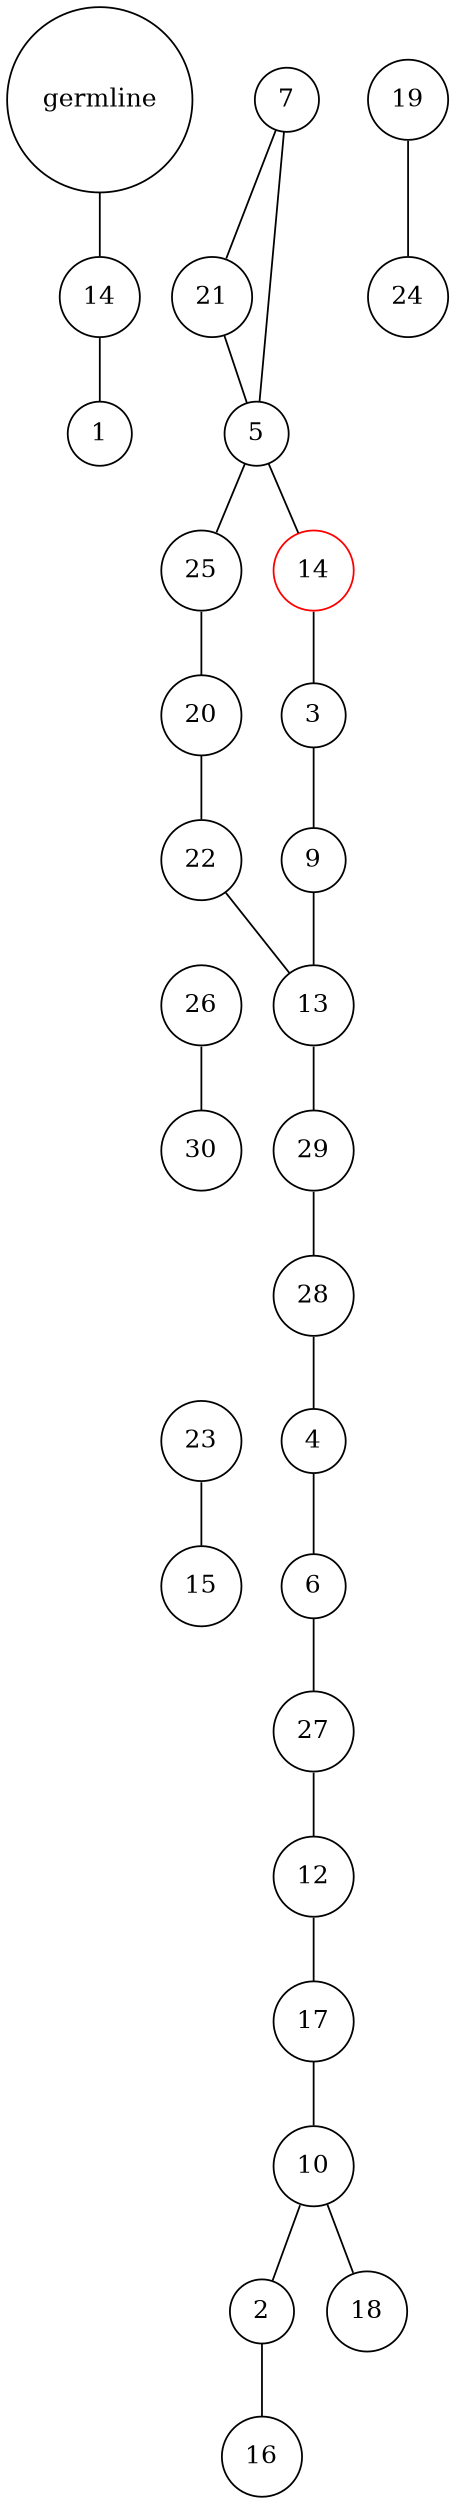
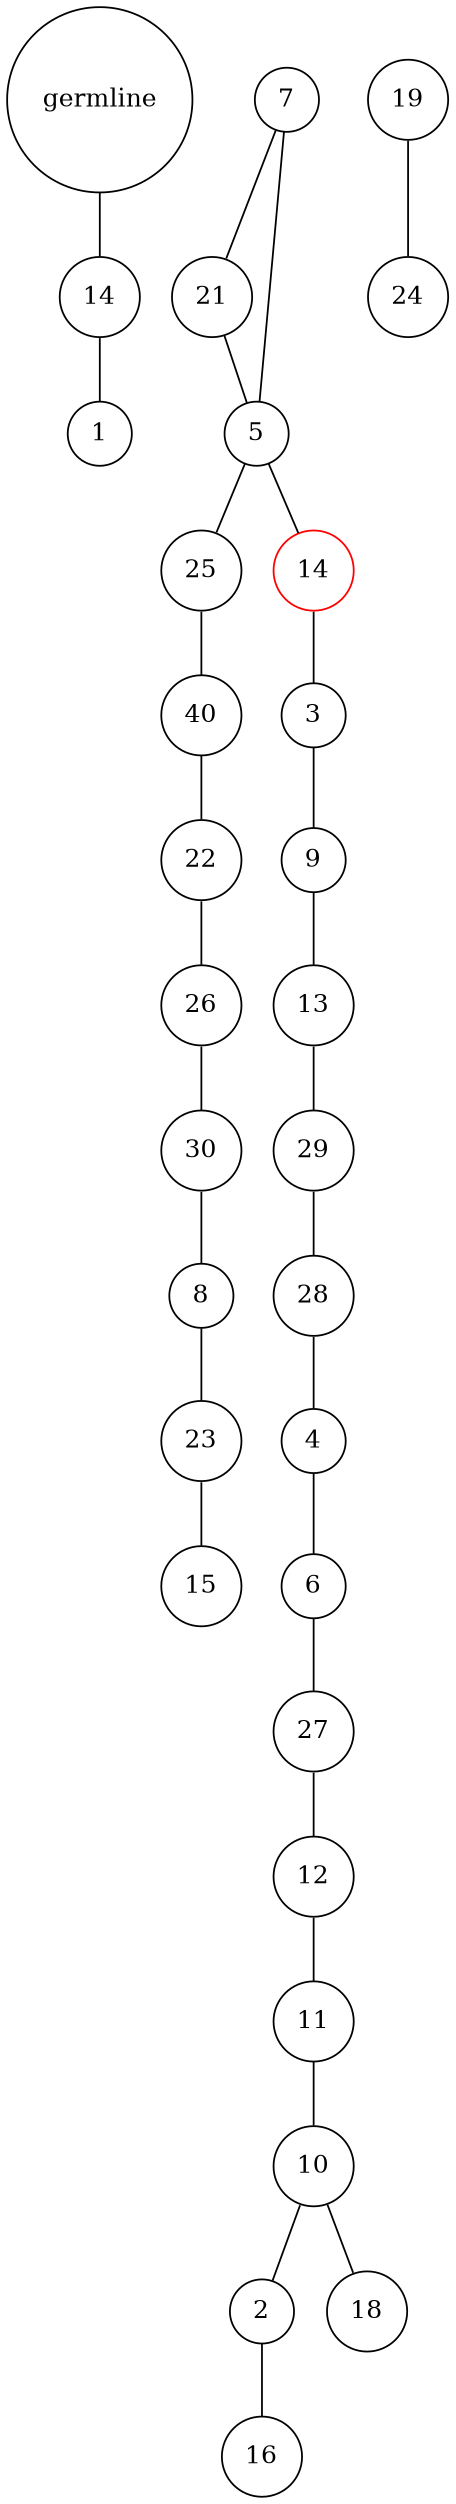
(201, 715) -> (201, 715)
(258, 933) -> (201, 933)
none -> (201, 1296)
(314, 2021) -> (314, 2021)
